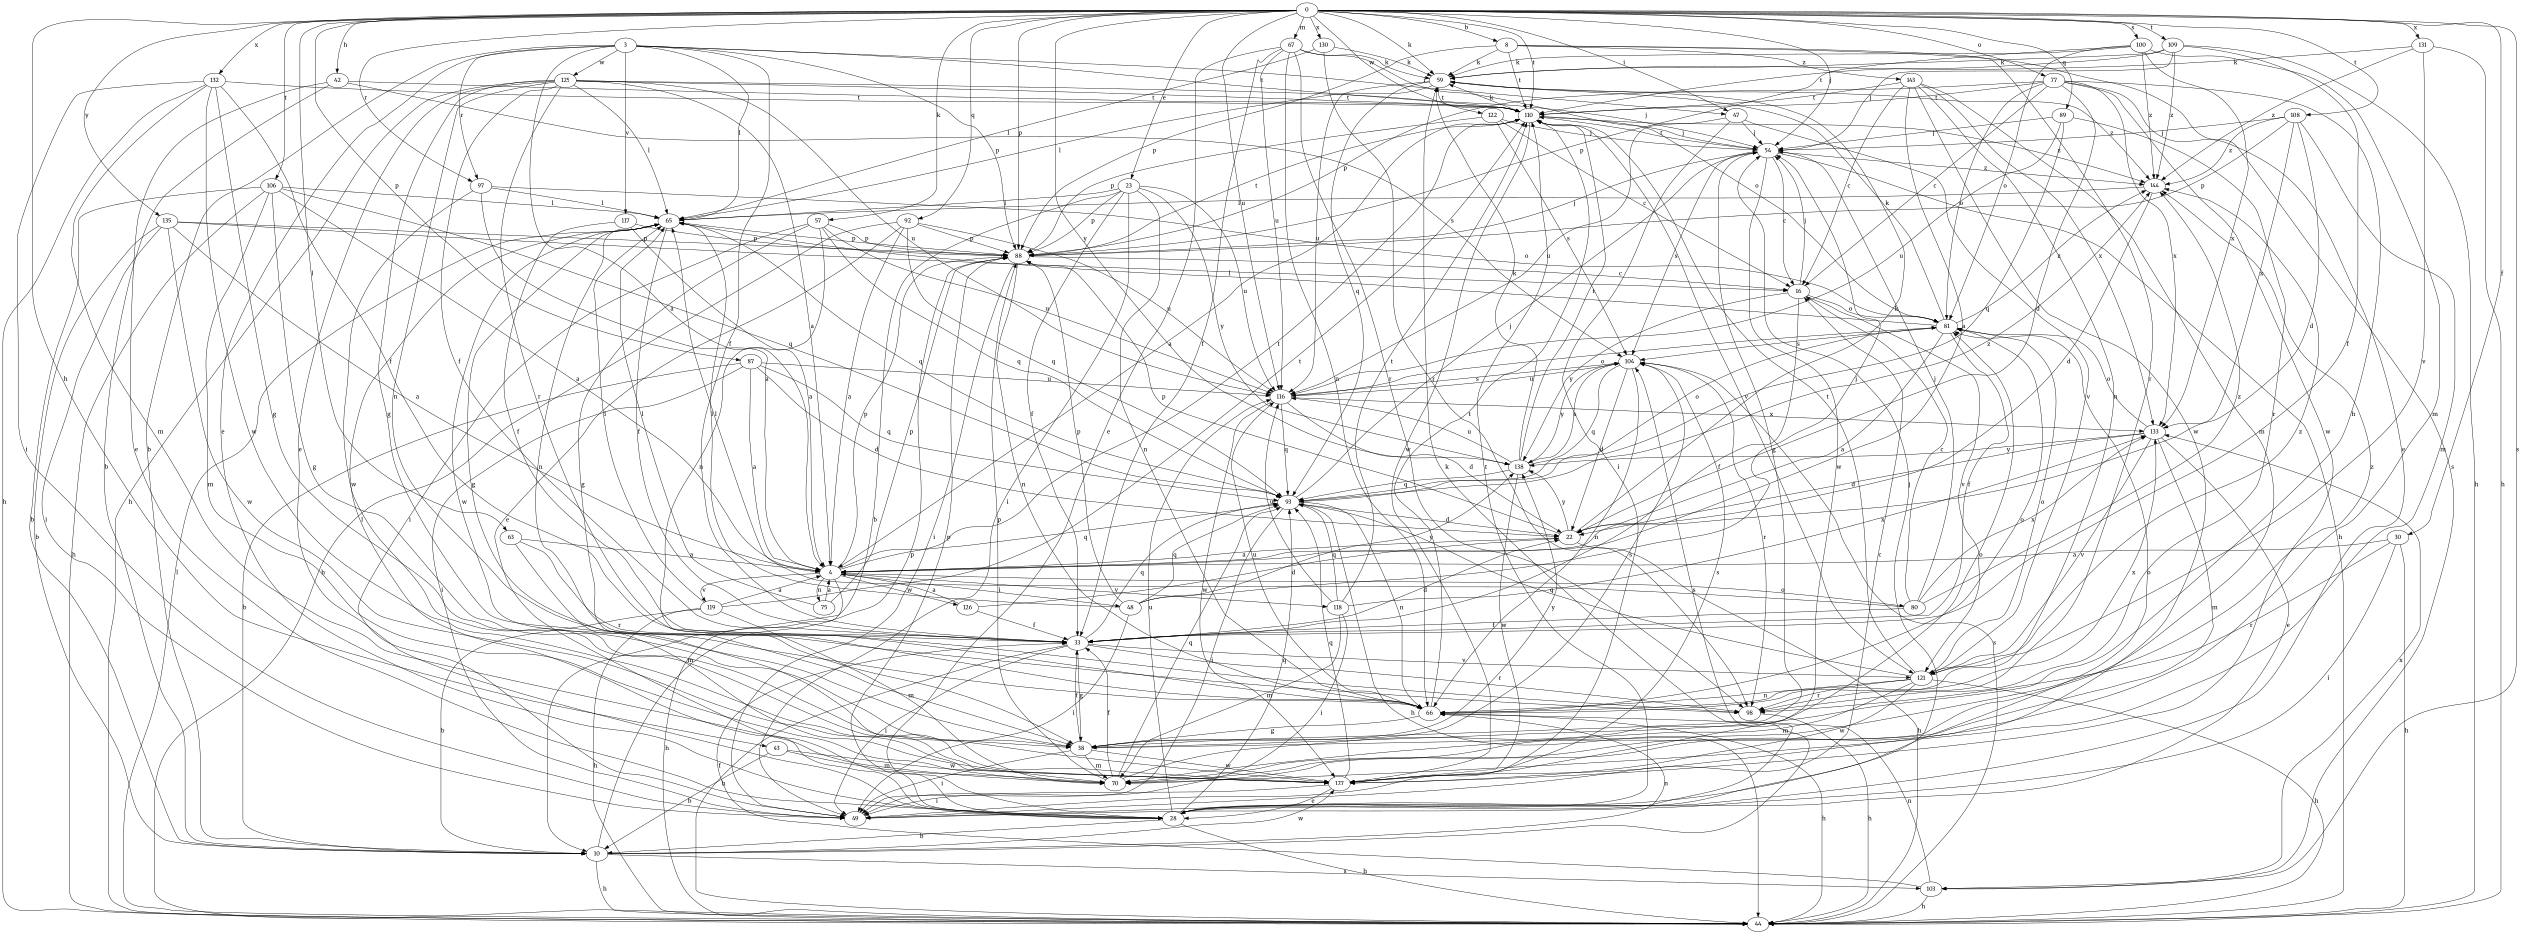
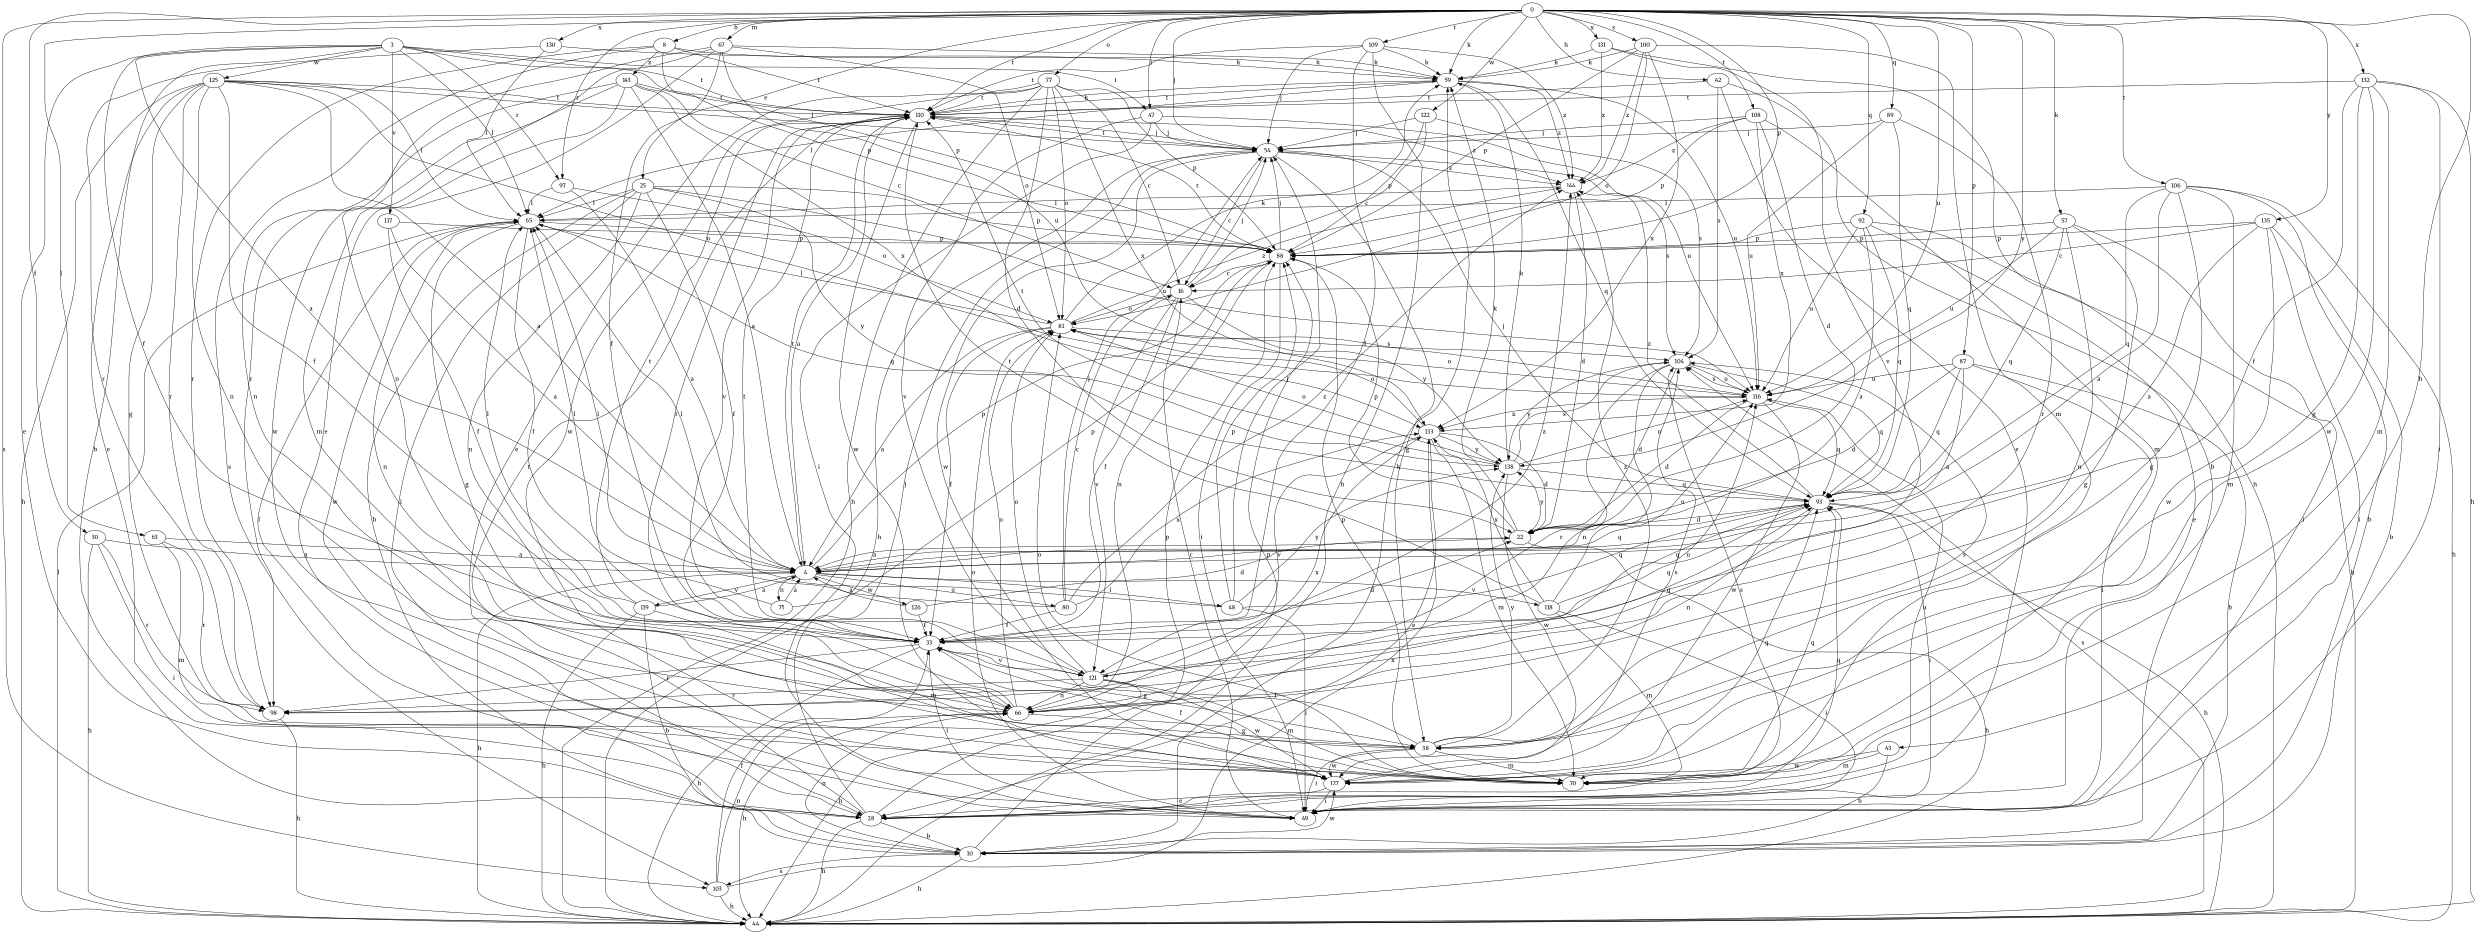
(1129, 186) -> (643, 186)
(602, 651) -> none
(2064, 668) -> (797, 614)
